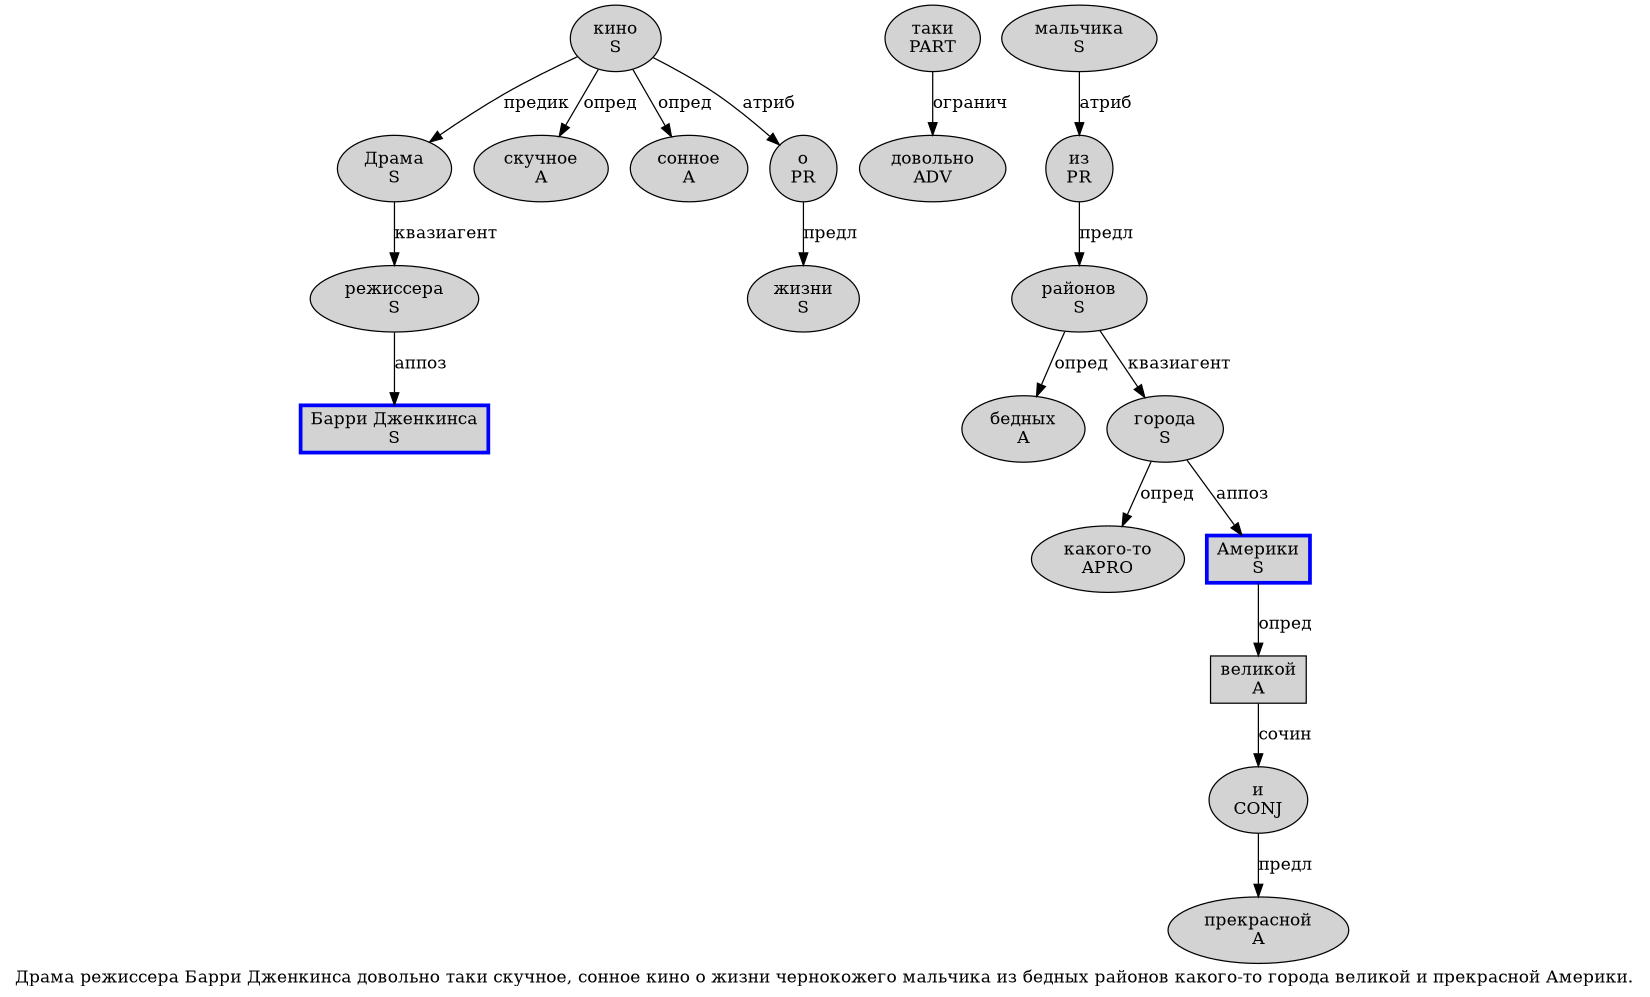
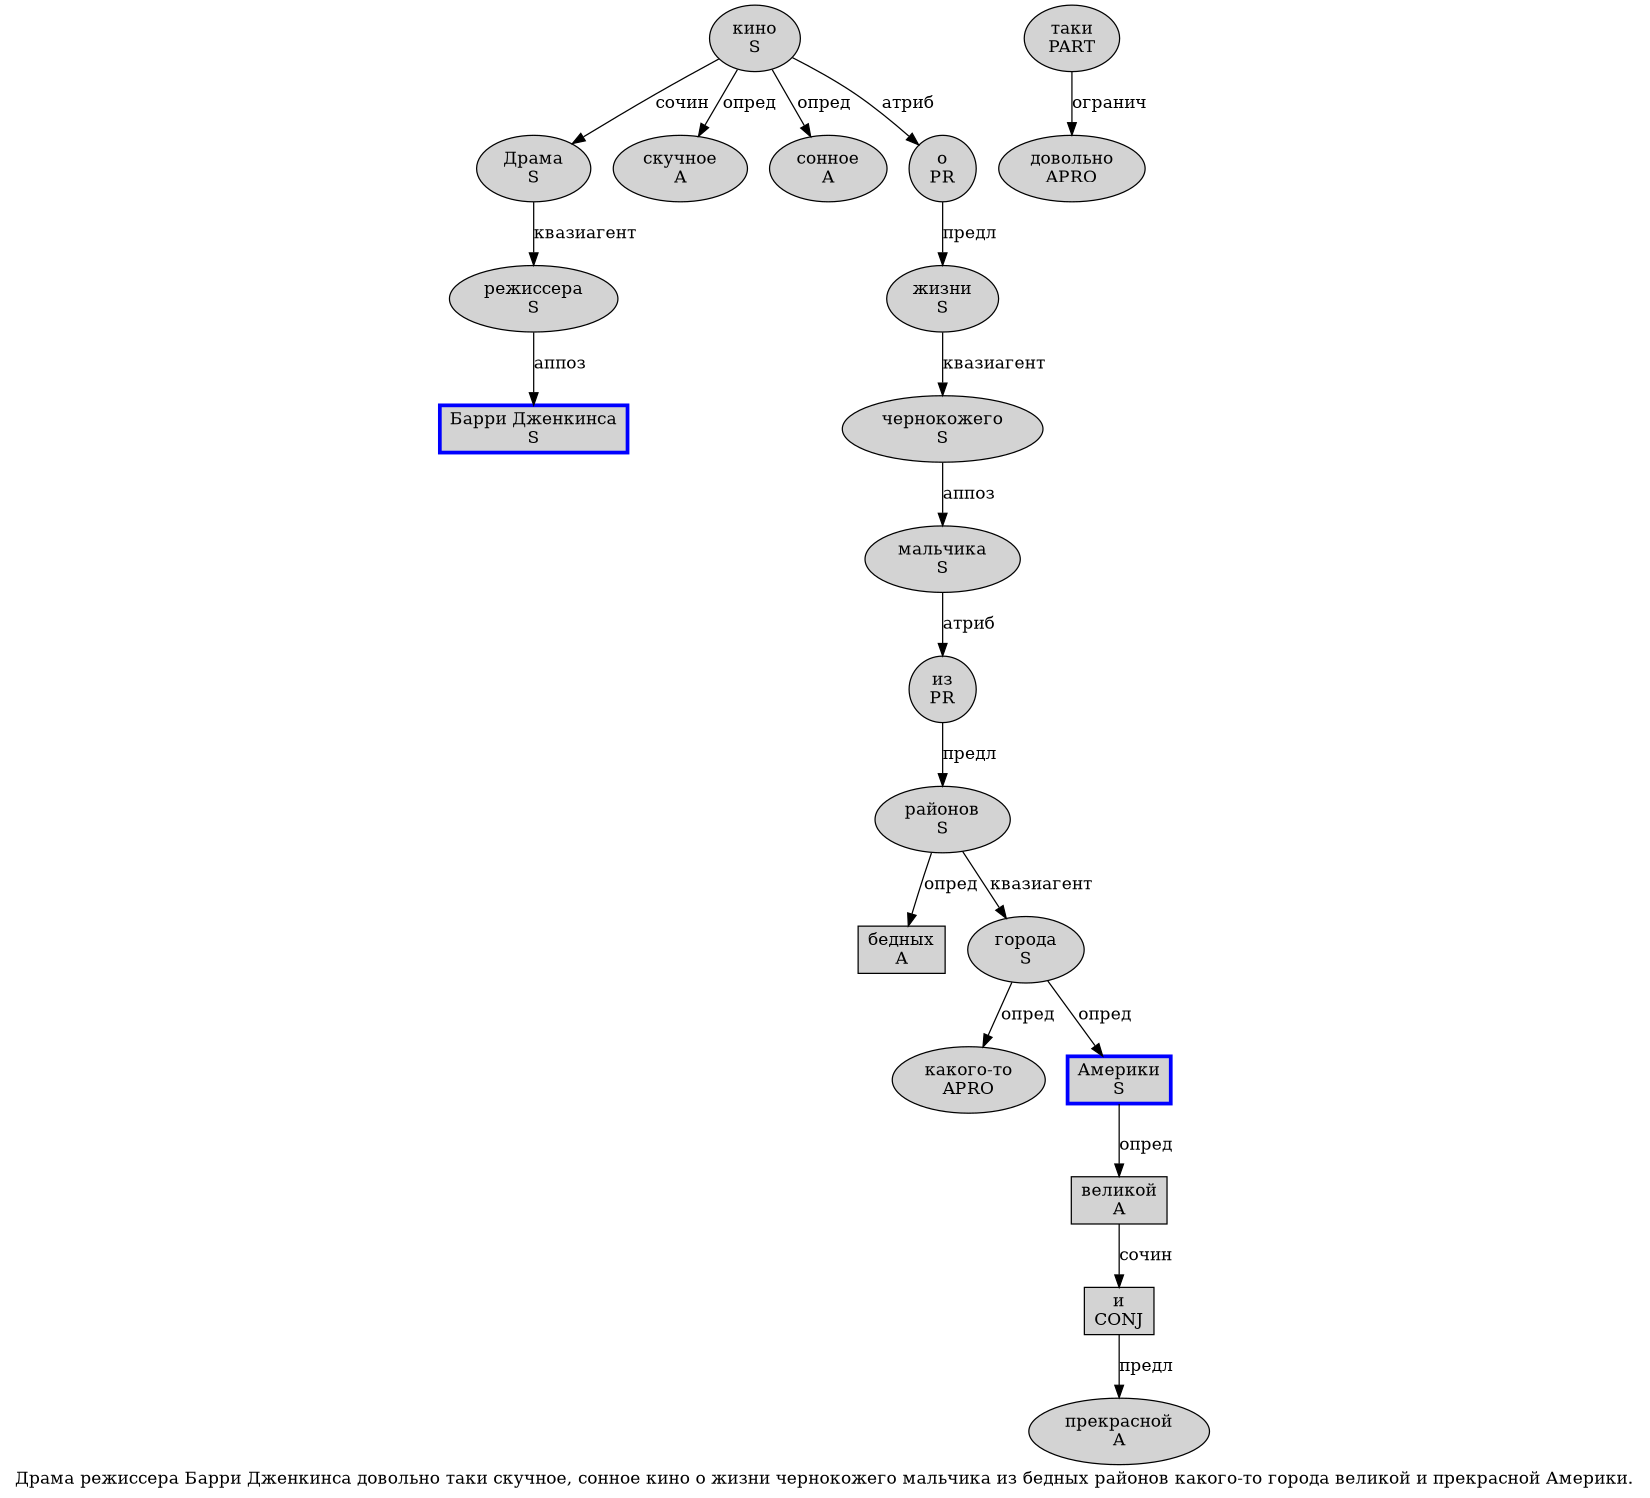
(537, 103) -> (682, 103)
(933, 169) -> (1072, 169)
none -> (943, 429)
(1023, 429) -> (902, 950)
(1243, 494) -> (1105, 1015)
(1258, 800) -> (1119, 1311)
